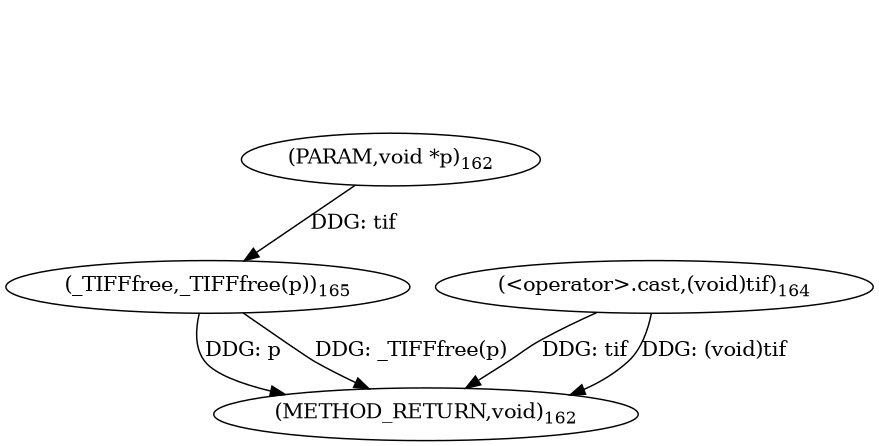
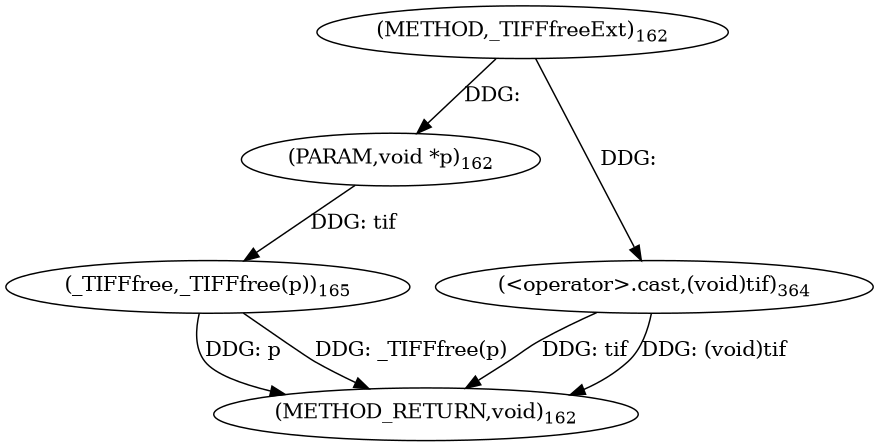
none -> (523, 32)
(794, 285) -> (794, 285)
